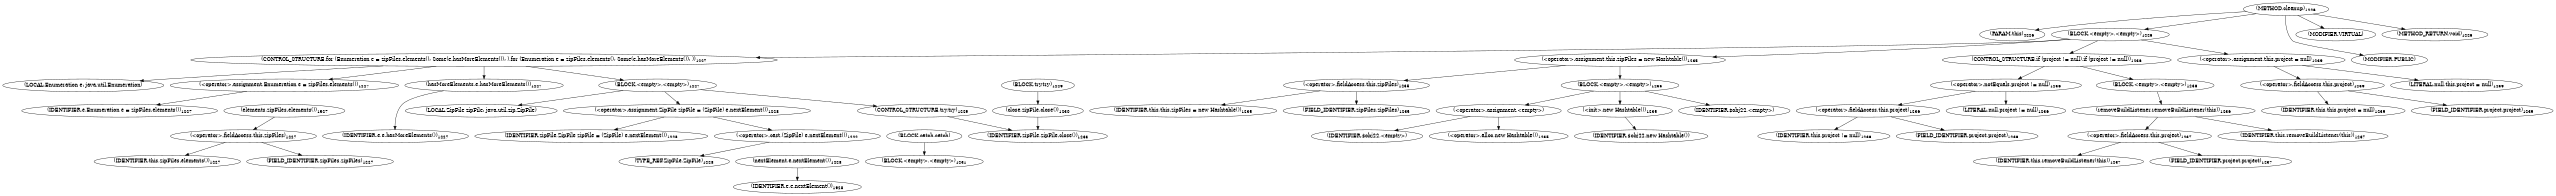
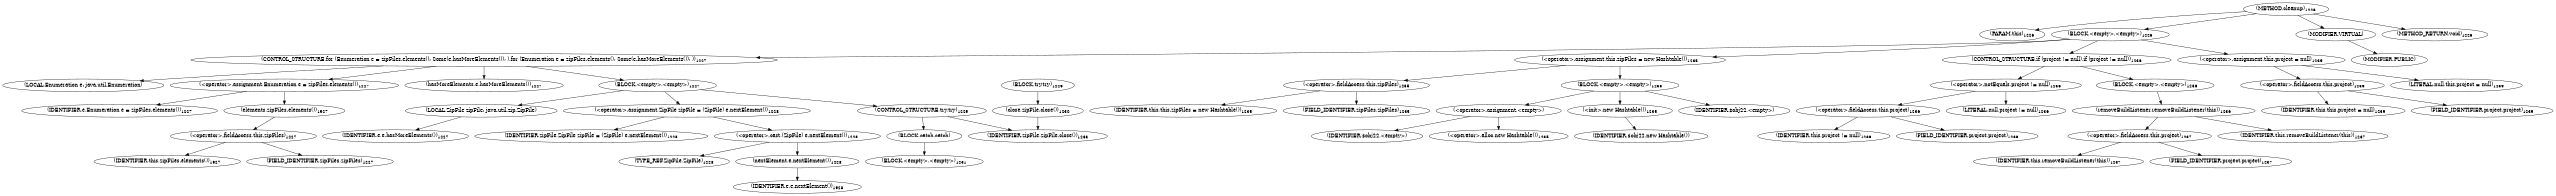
(2029, 34) -> (2029, 34)
(2313, 46) -> (2361, 47)
none -> (284, 96)
(411, 99) -> (440, 123)
none -> (923, 122)
(853, 136) -> (853, 136)
none -> (797, 147)
(215, 161) -> (215, 161)
